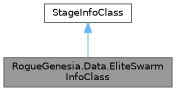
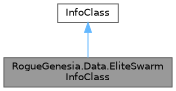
(88, 13) -> (88, 13)
